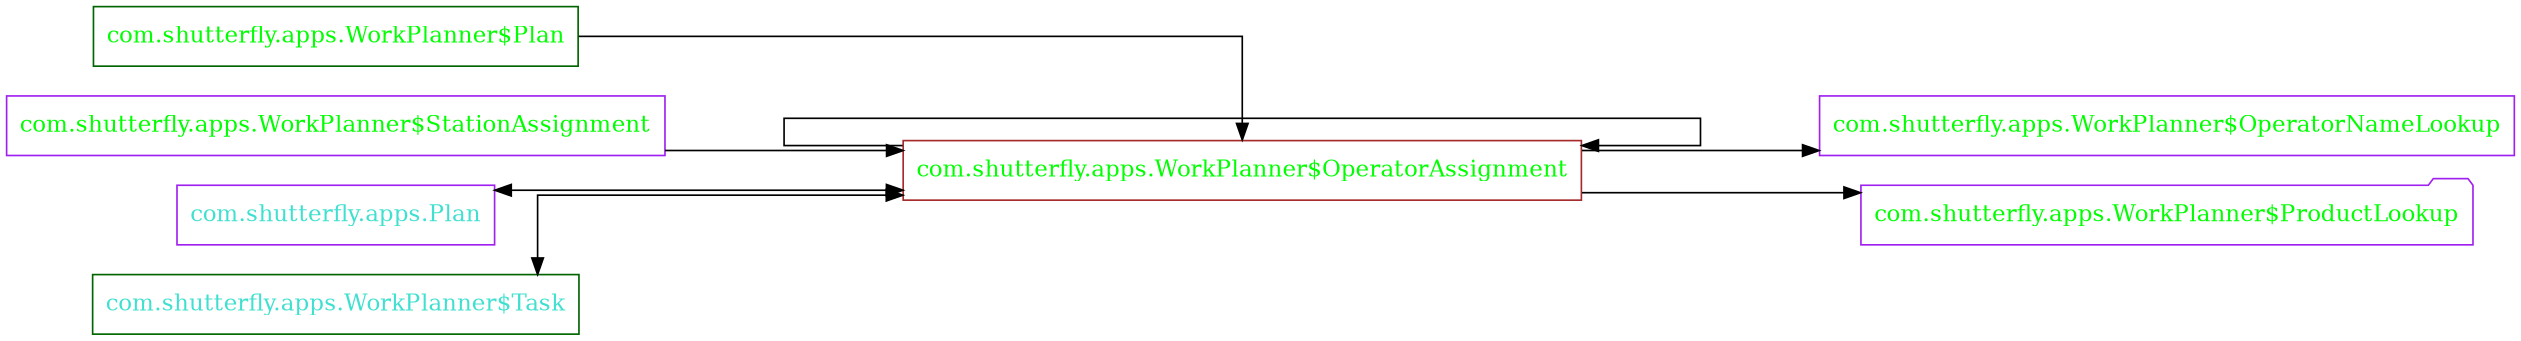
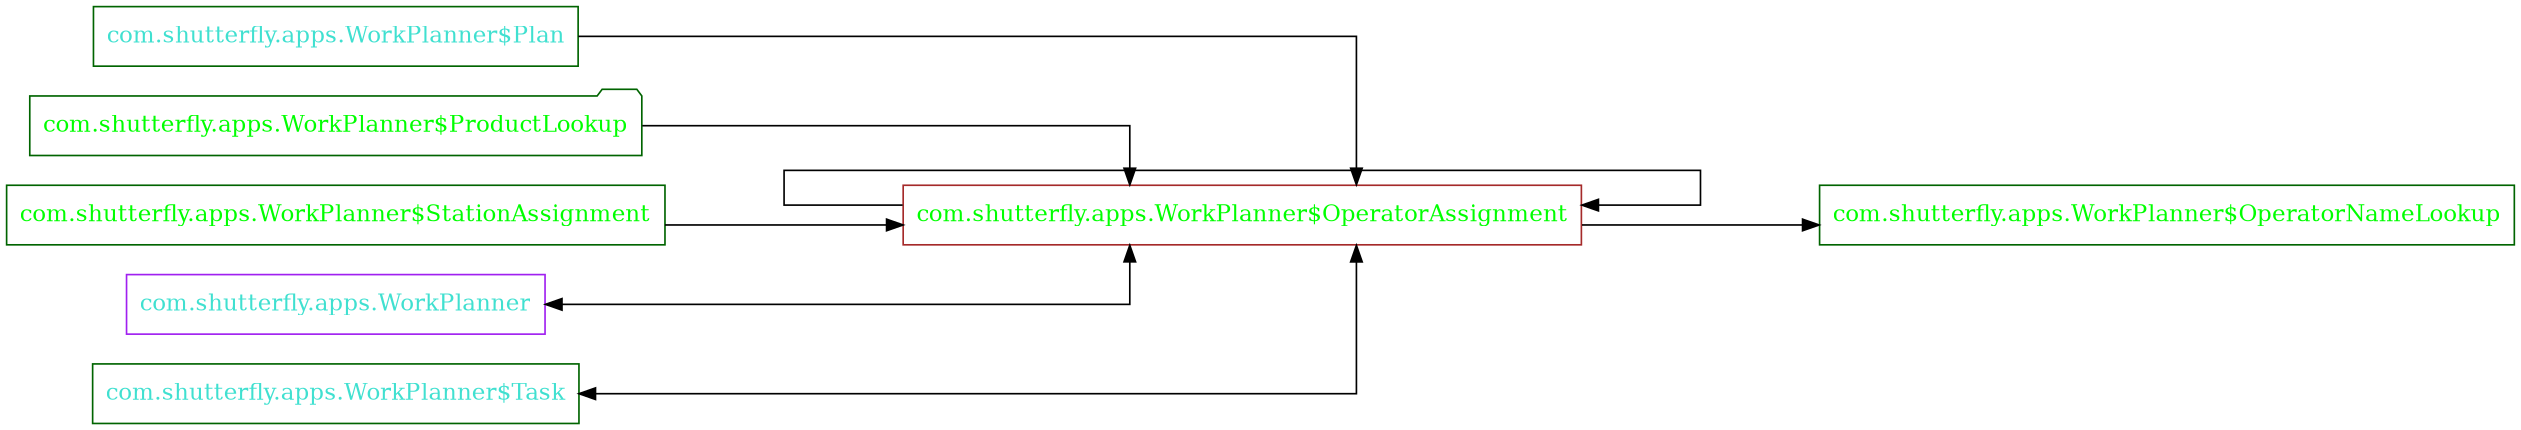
(336, 36) -> (336, 36)
(336, 126) -> (336, 215)
(2167, 126) -> (2167, 215)
(1713, 193) -> (907, 126)
(336, 215) -> (336, 304)
(2167, 215) -> (336, 126)
